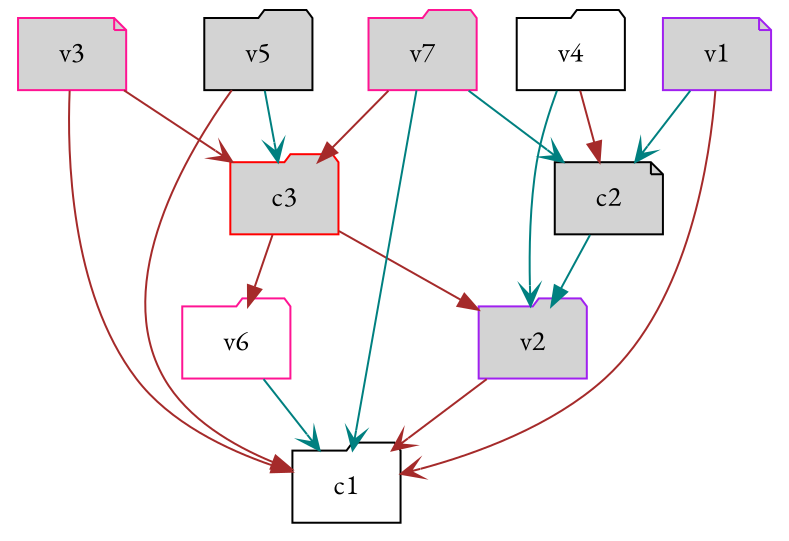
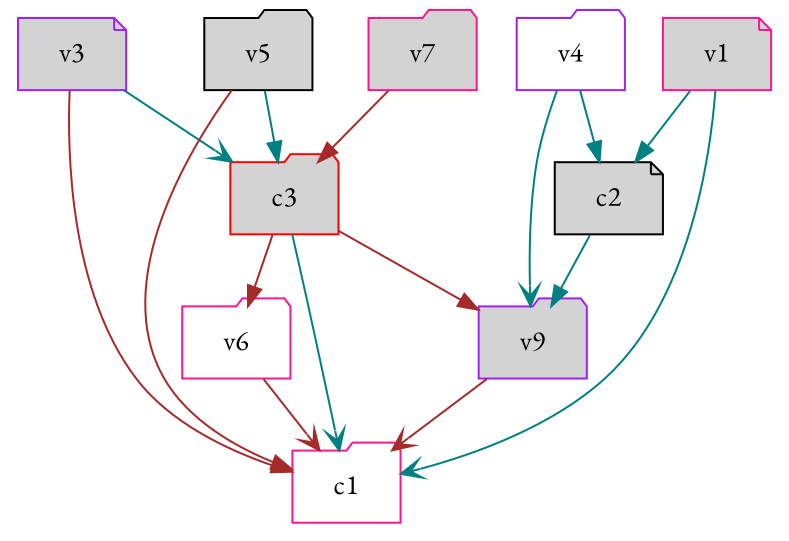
(72, 54) -> (72, 54)
(571, 54) -> (571, 54)
(717, 54) -> (717, 54)
(270, 116) -> (270, 116)
(587, 117) -> (587, 117)
(669, 118) -> (669, 118)
(508, 120) -> none
(170, 121) -> (170, 121)
(389, 243) -> (314, 332)
(640, 337) -> (640, 337)
(533, 342) -> (533, 342)
(285, 407) -> (285, 407)
(346, 487) -> (346, 487)
